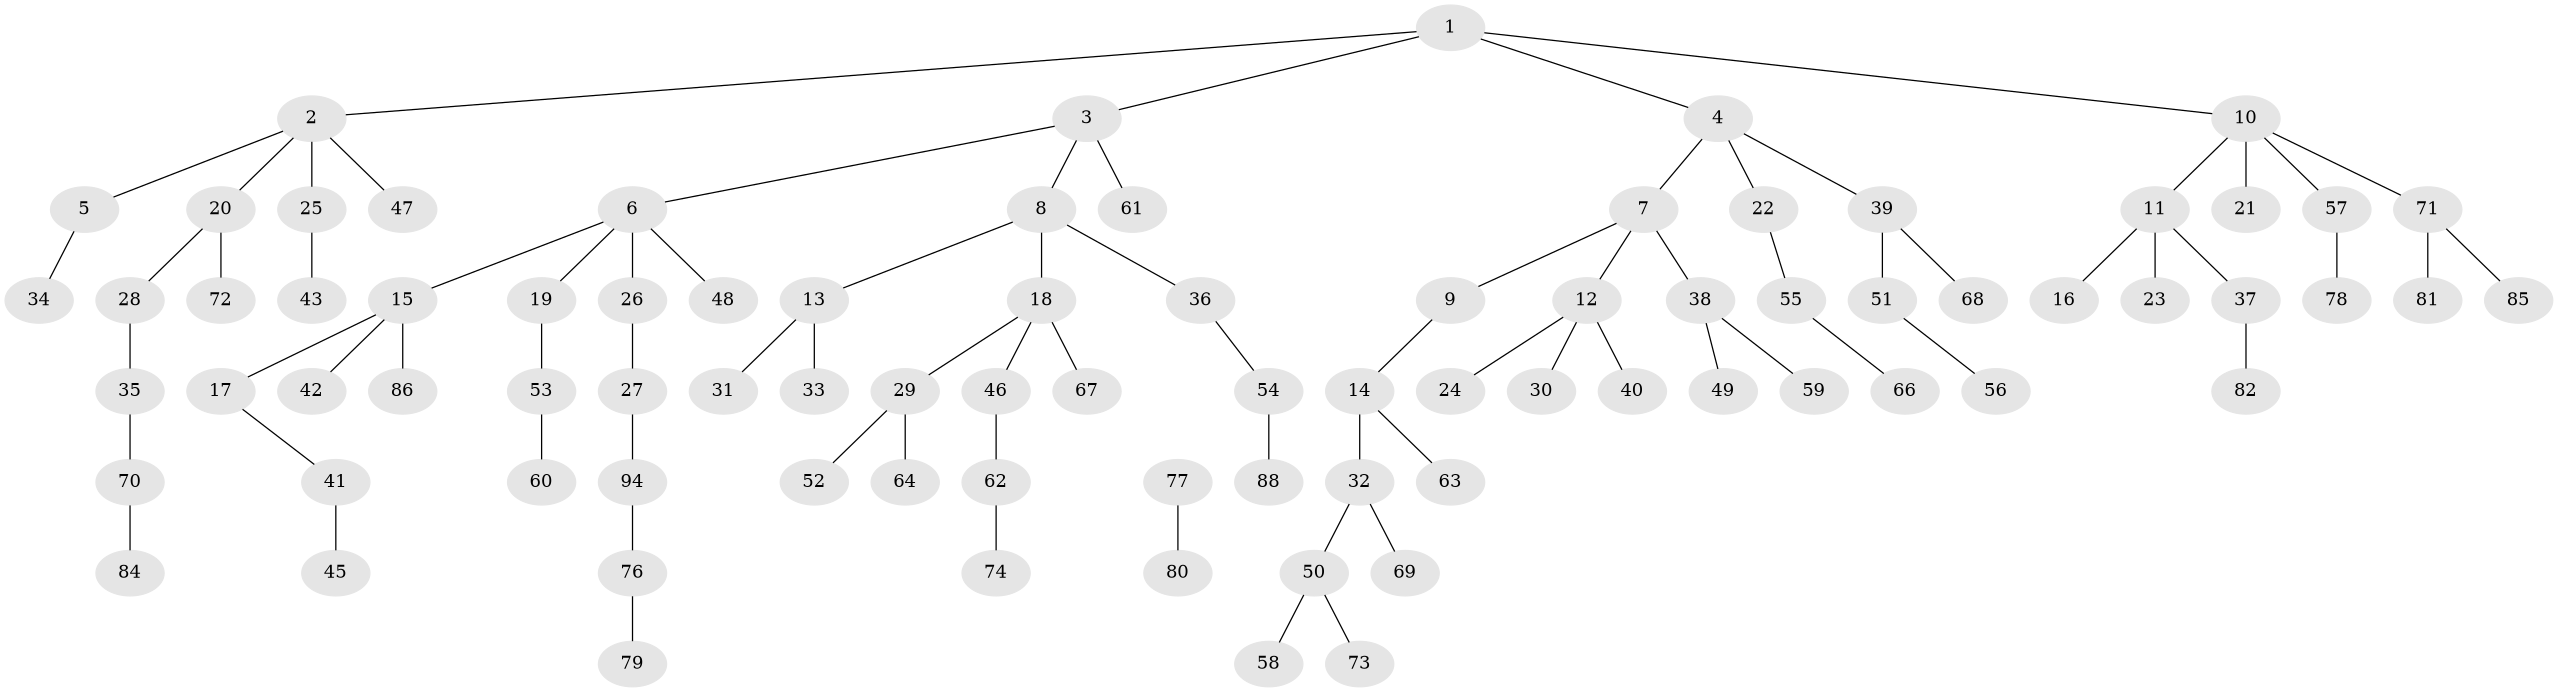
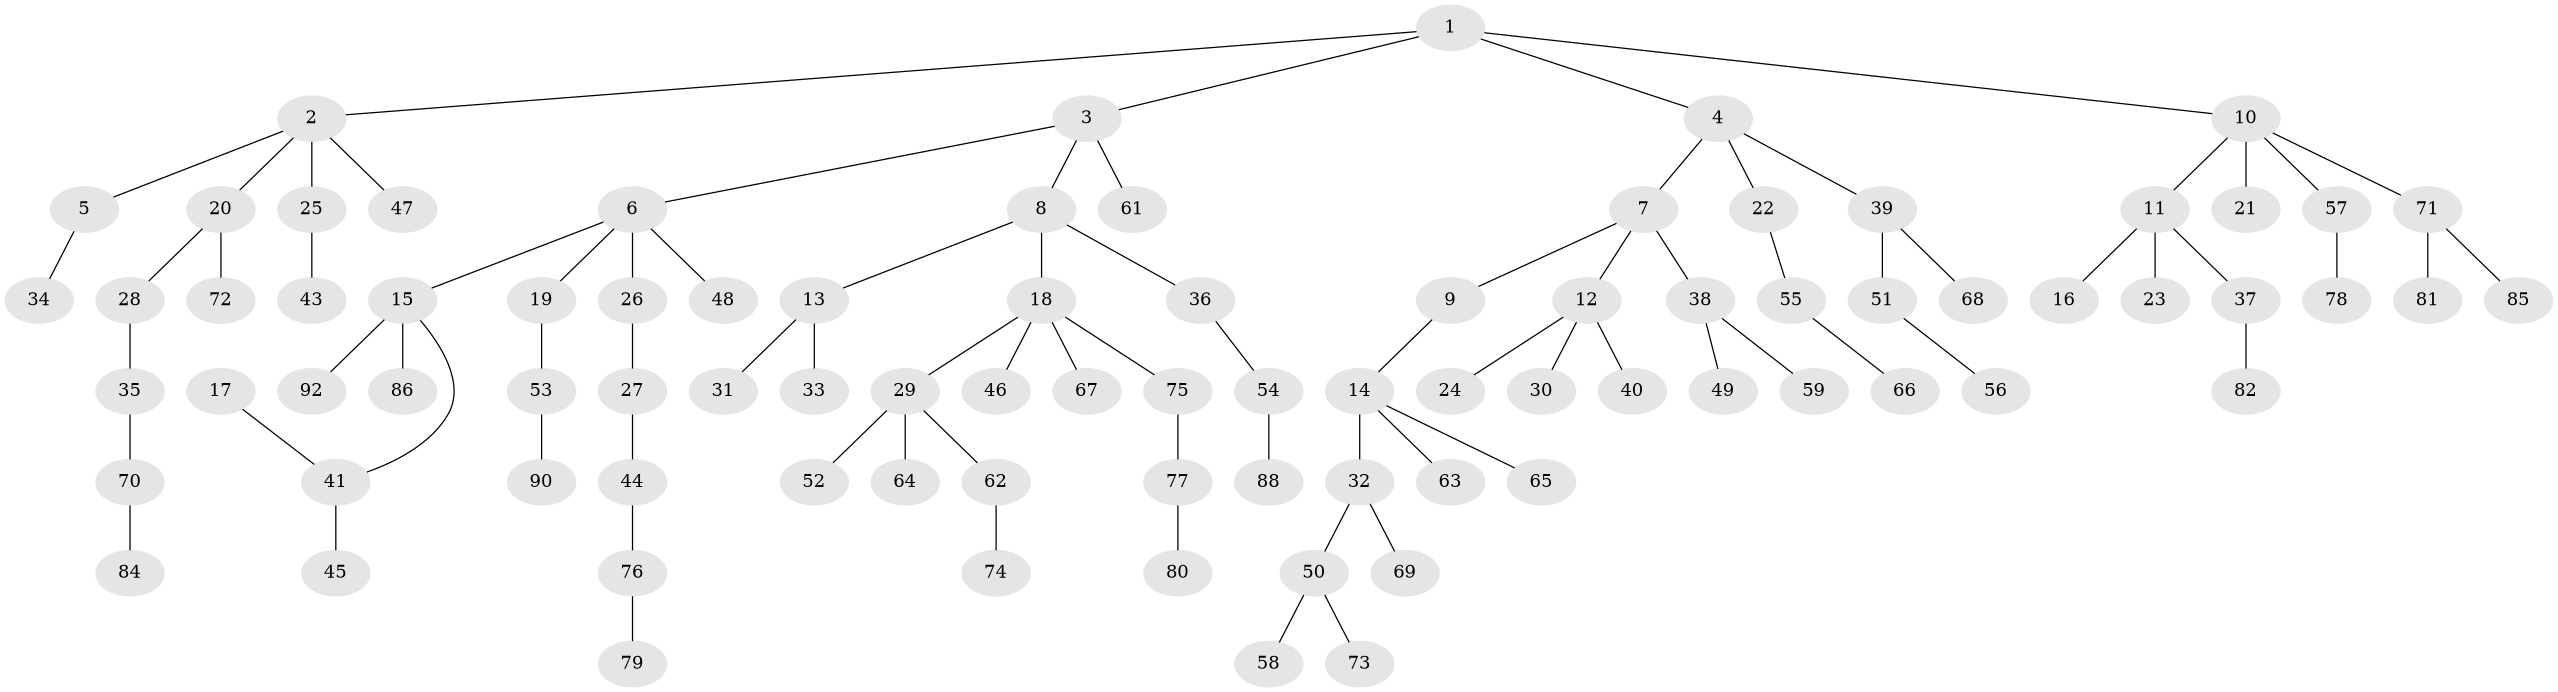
(312, 346) -> (449, 413)
(312, 391) -> (312, 391)
none -> (1178, 391)
(996, 437) -> (951, 437)
(542, 482) -> (542, 482)
(633, 482) -> (633, 482)
none -> (1542, 482)
